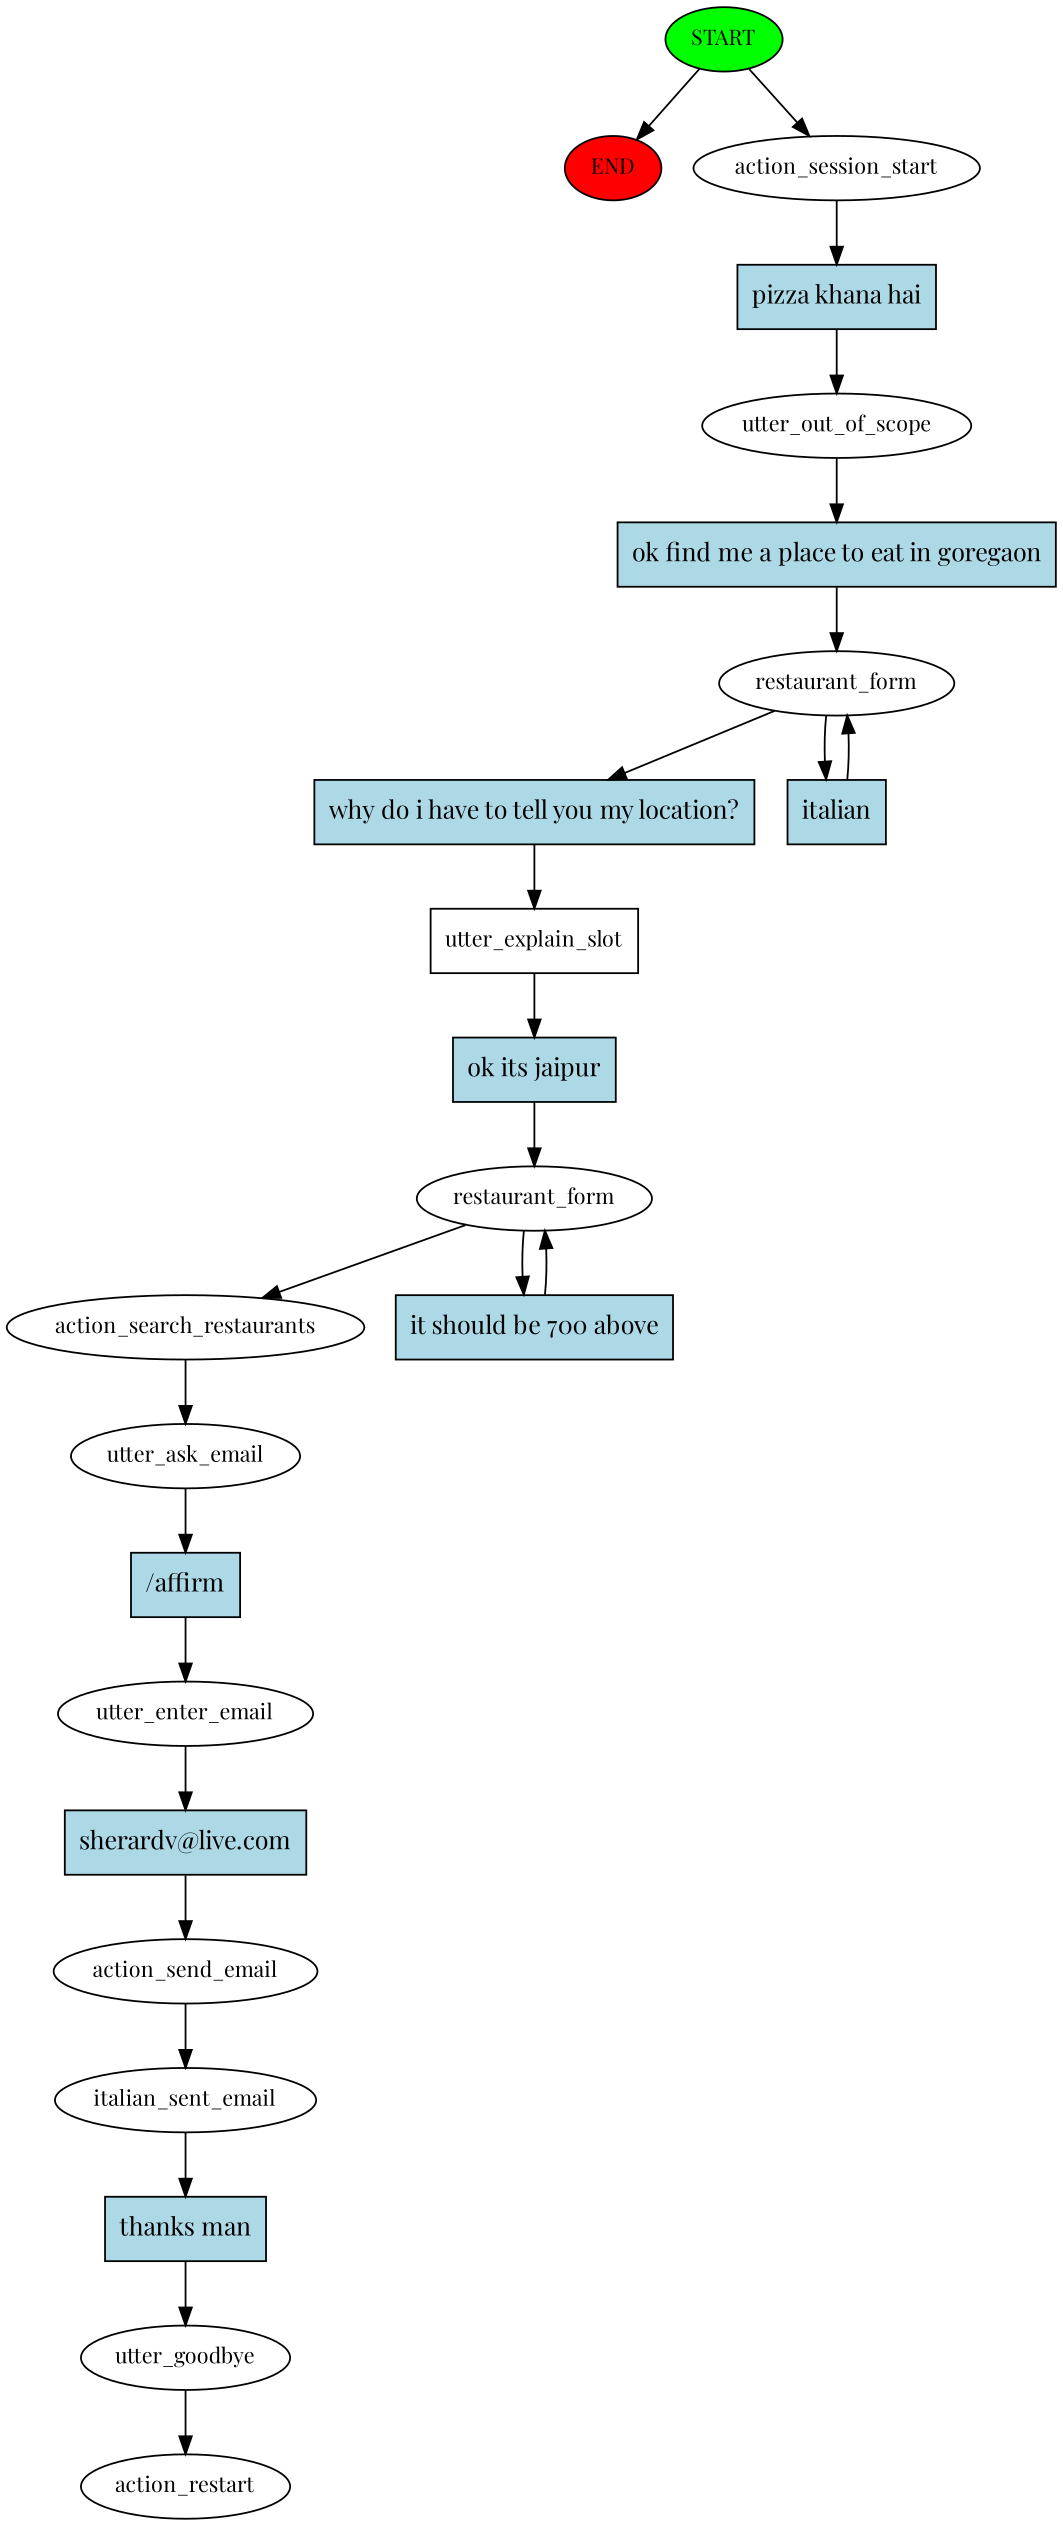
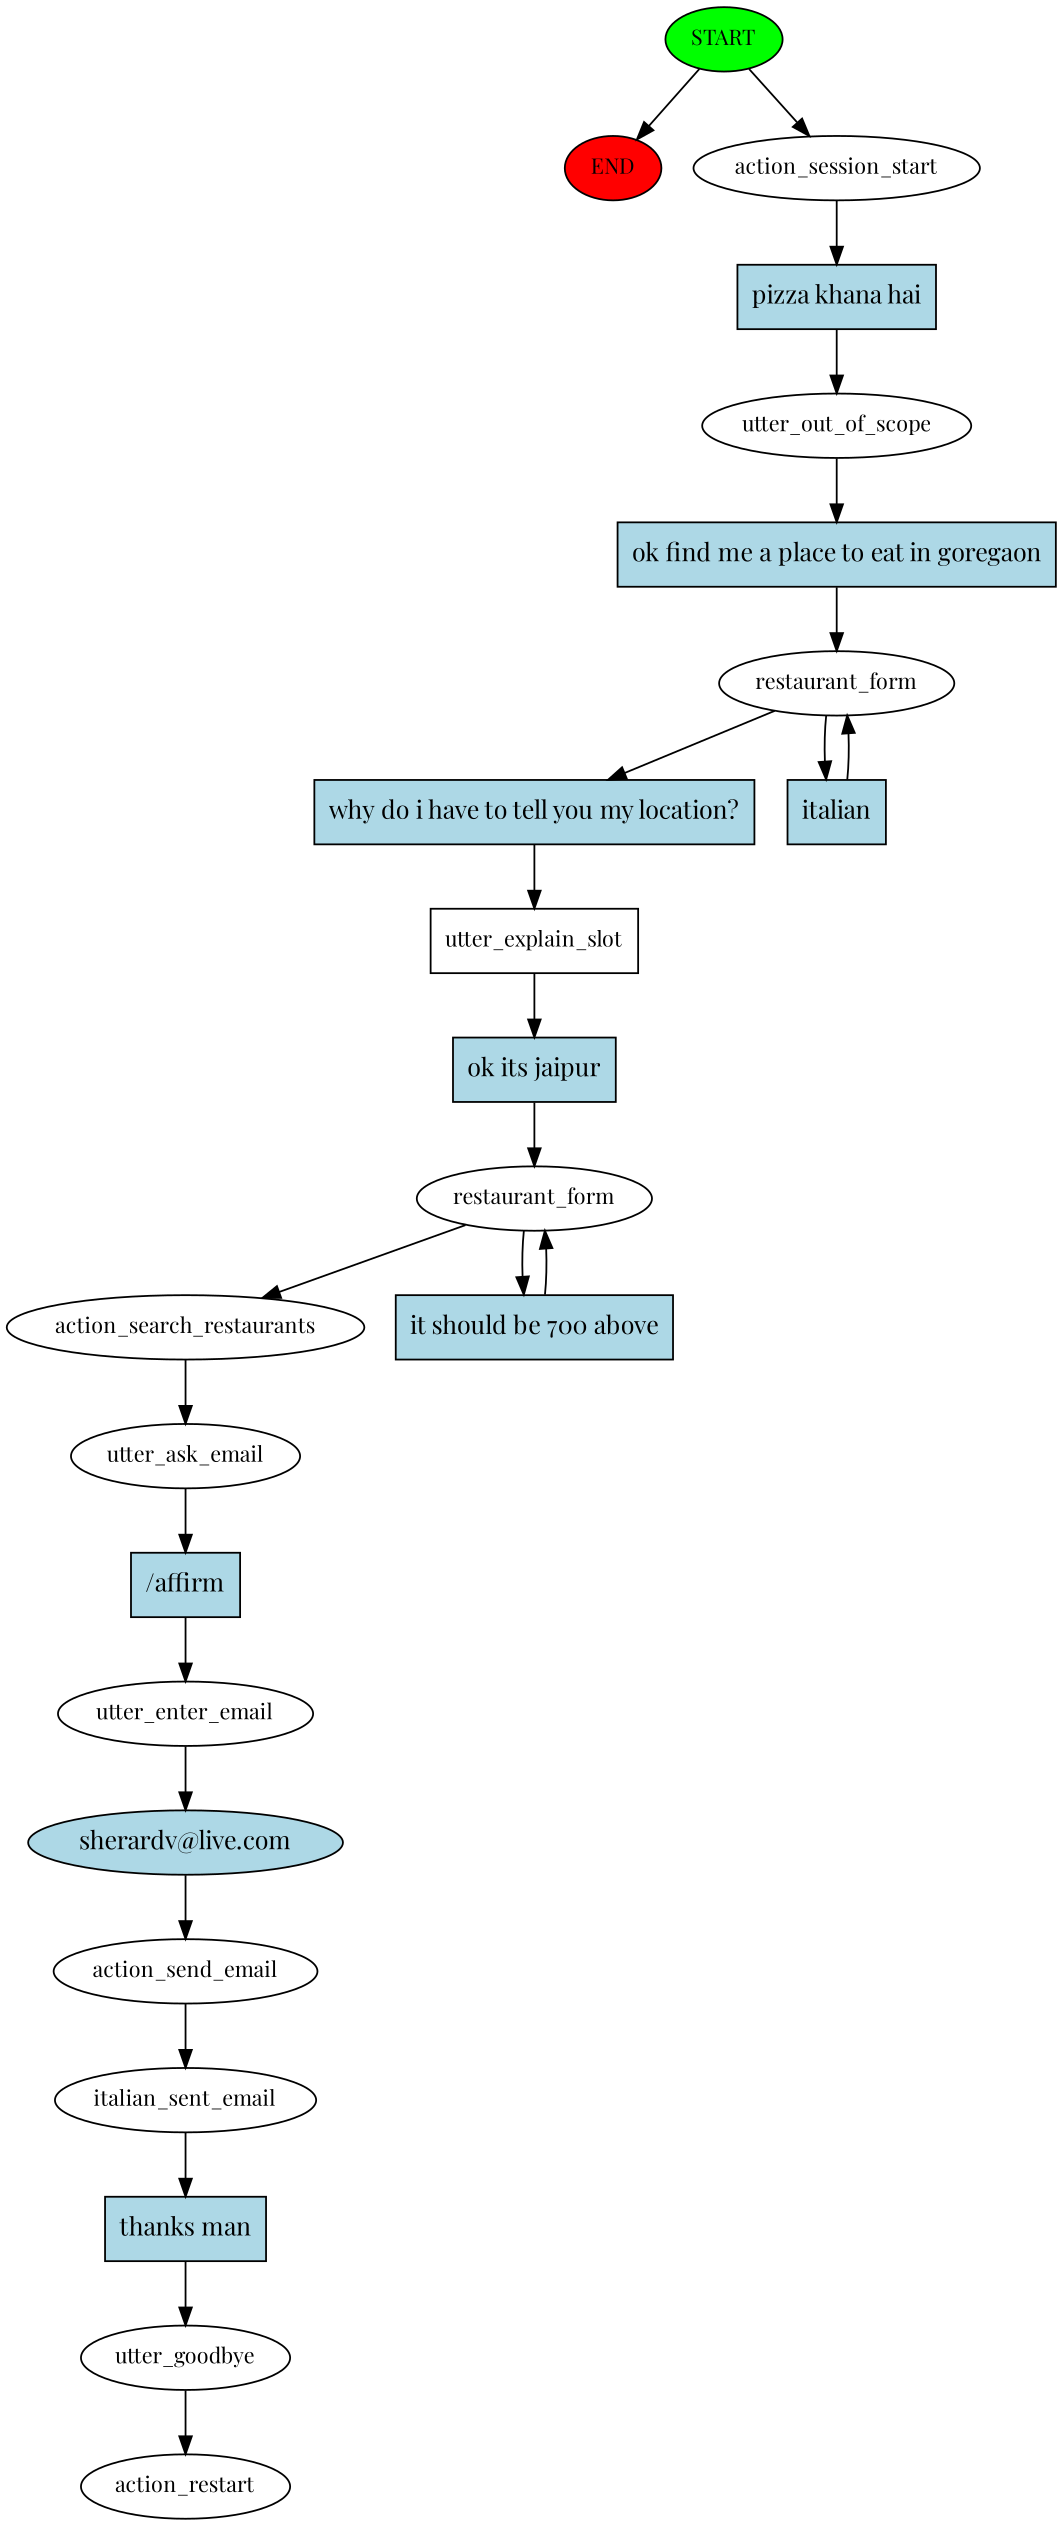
(186, 1843) -> (186, 1843)
